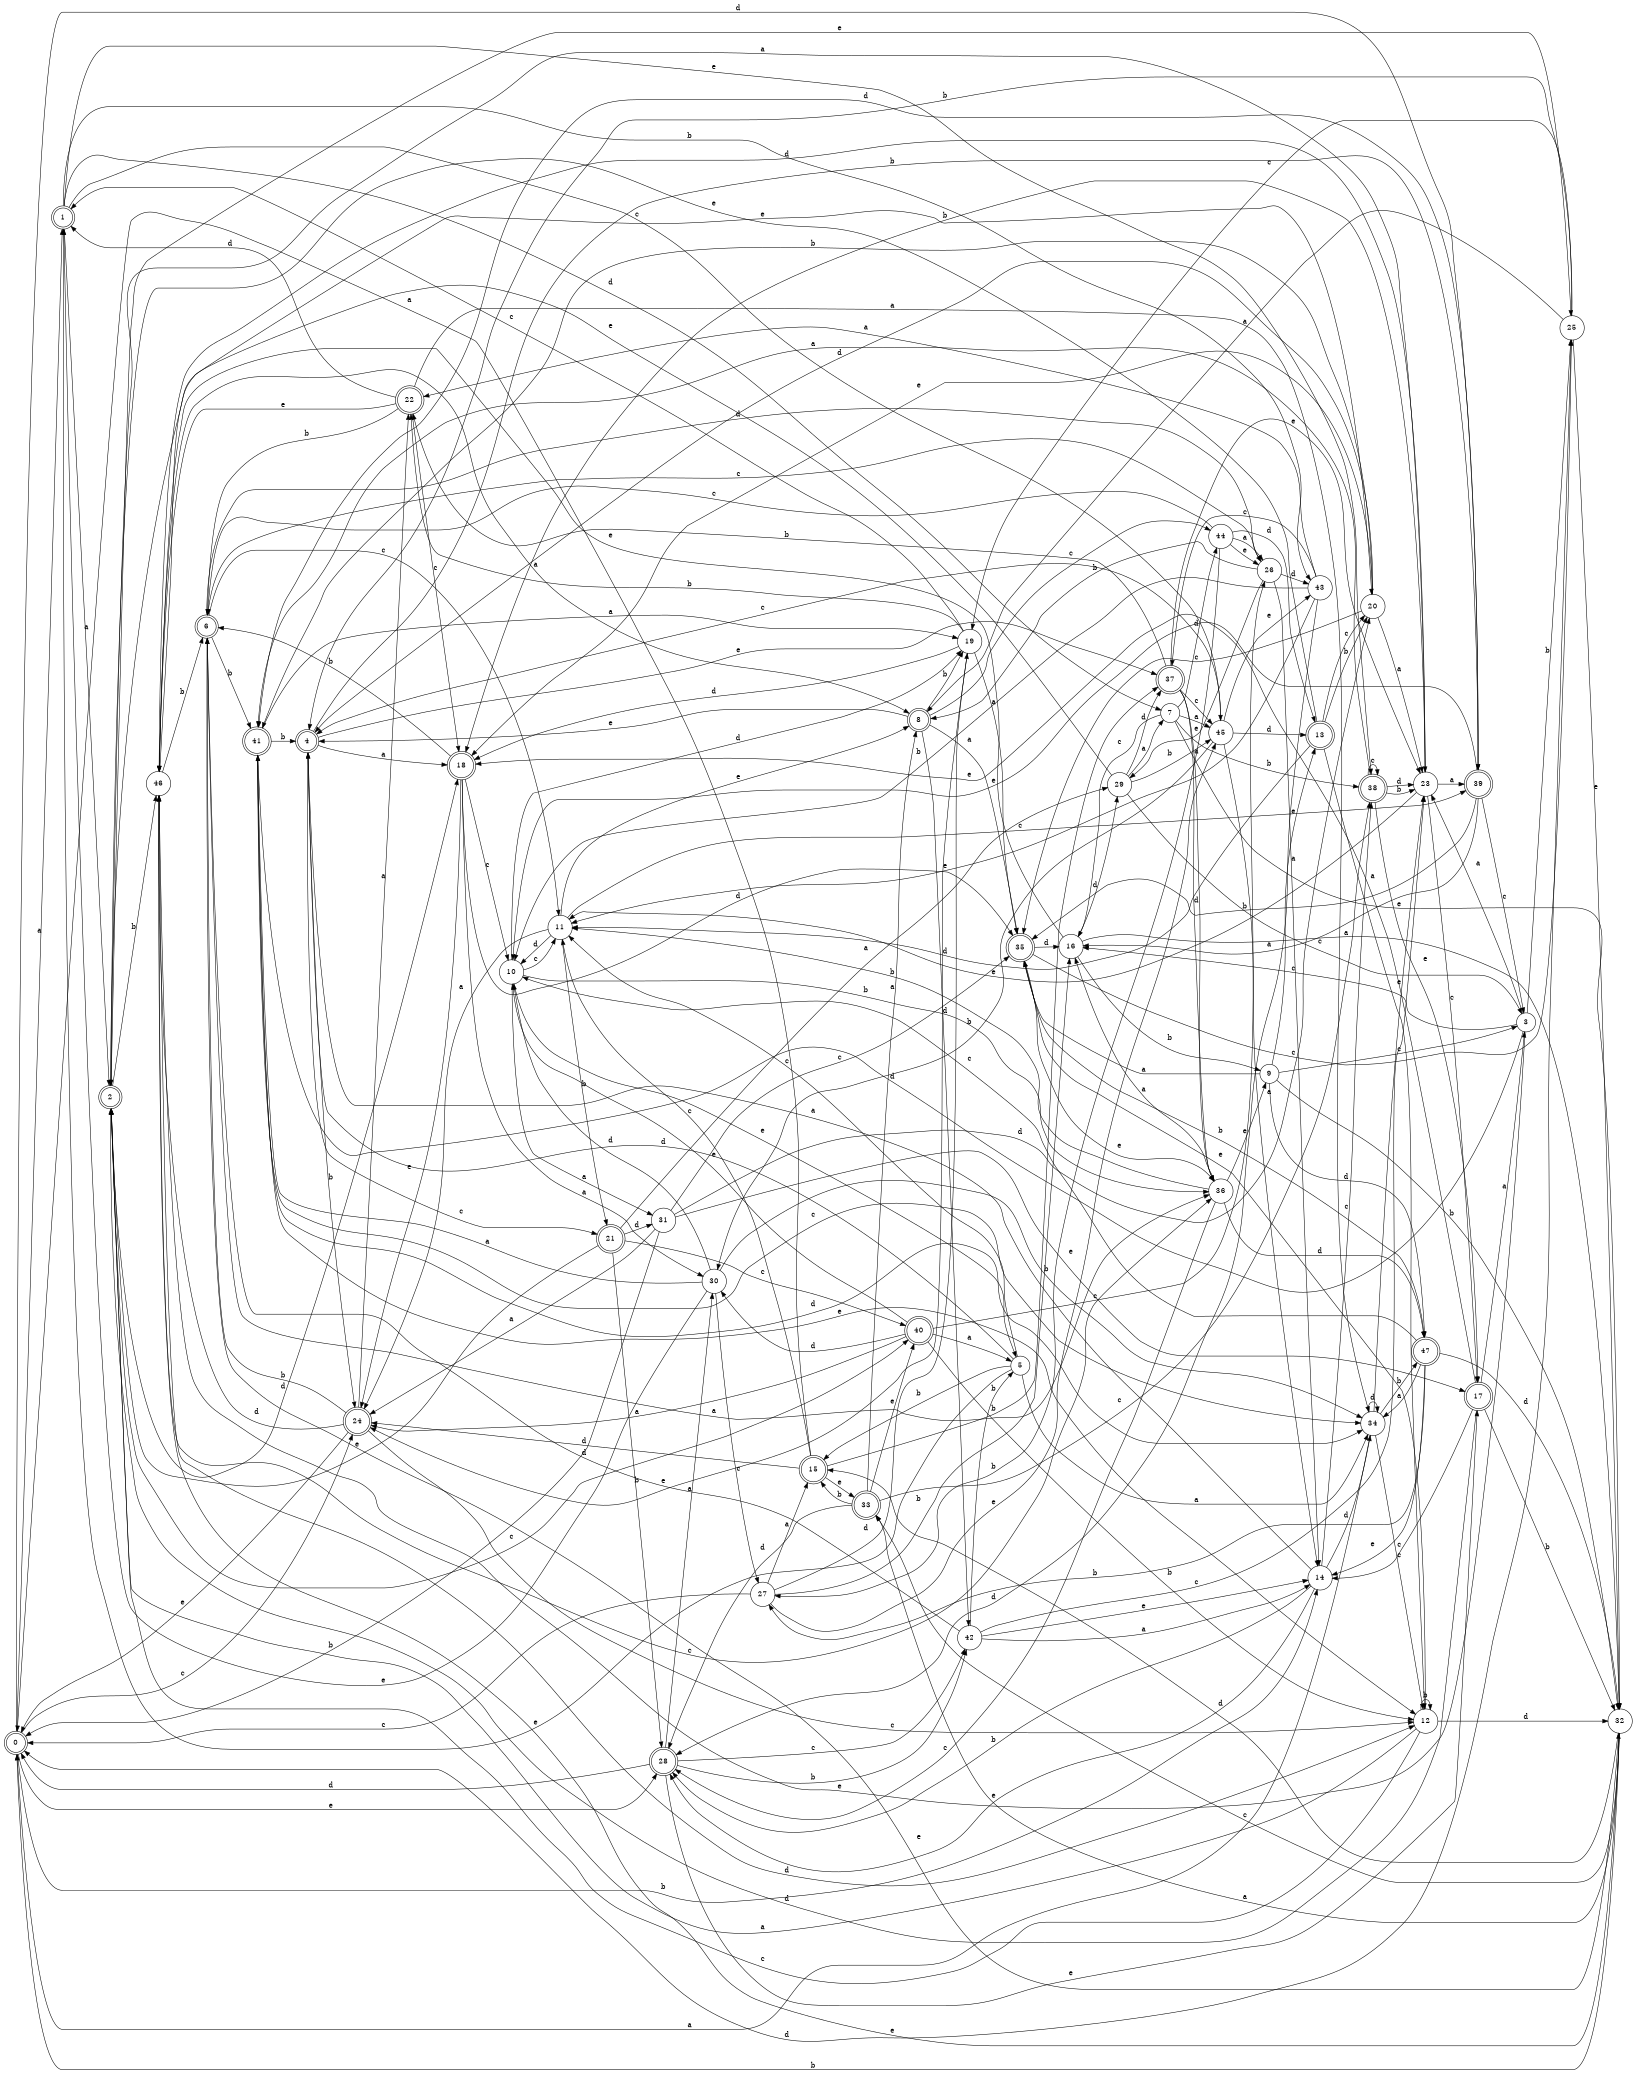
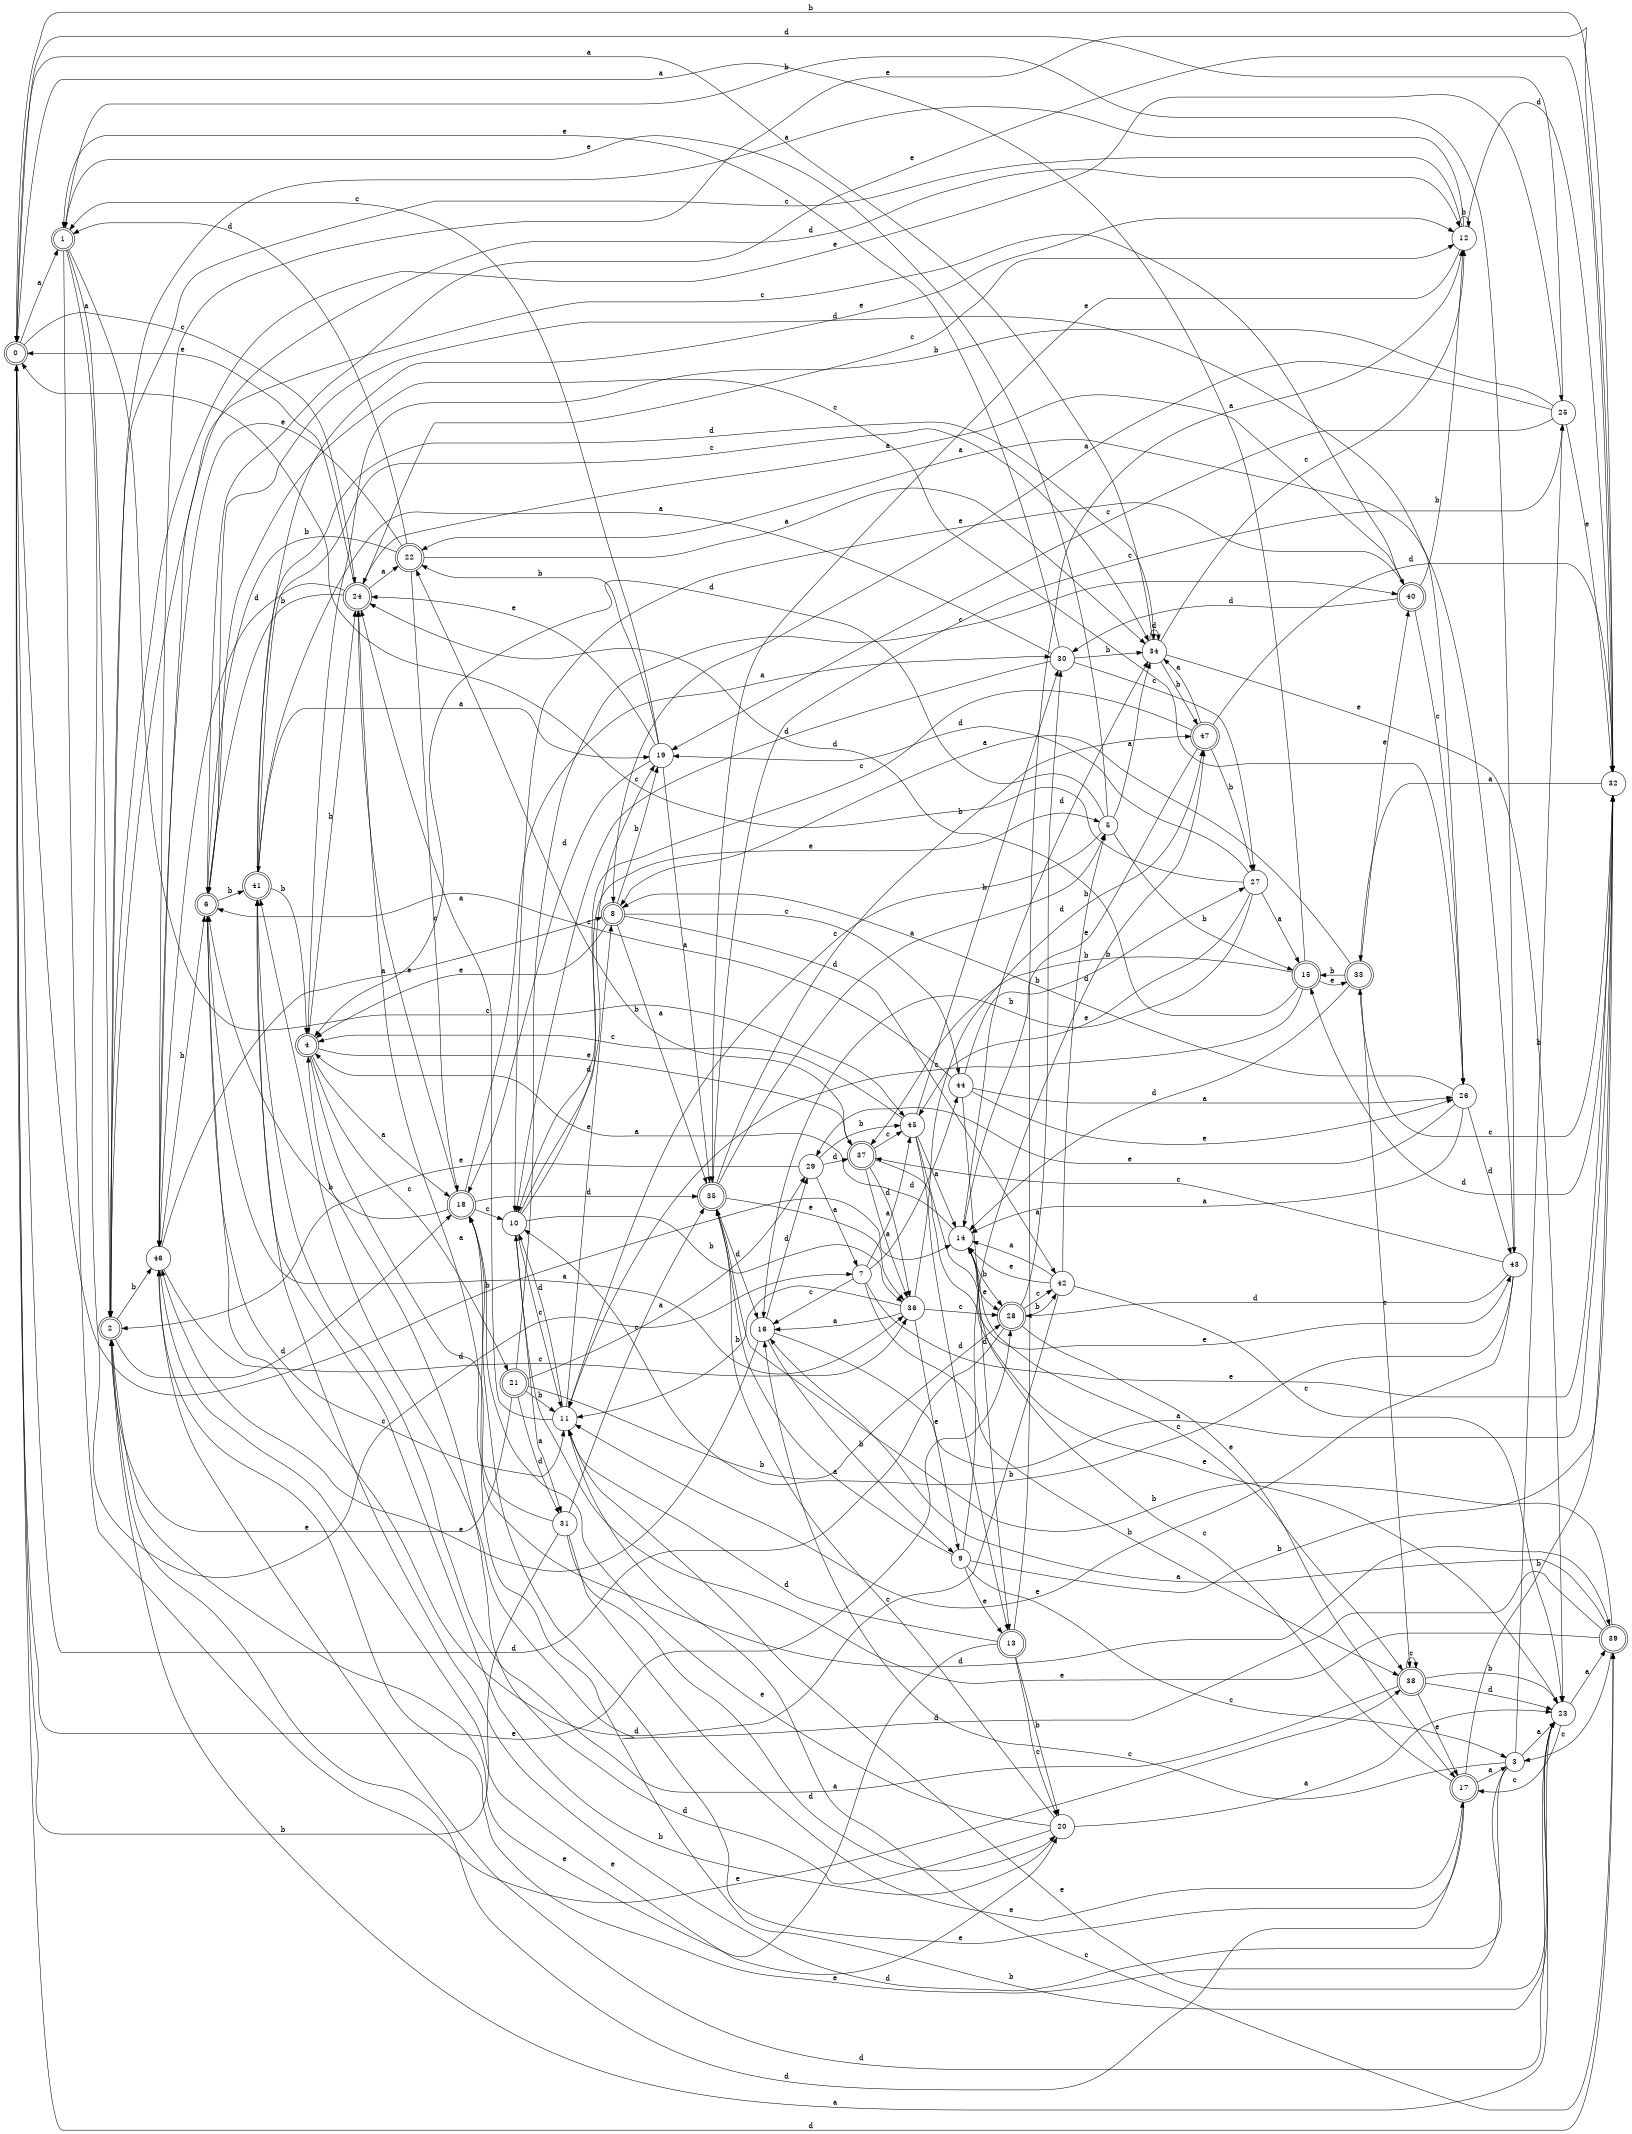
(893, 162) -> (961, 1661)
(1316, 949) -> none
(580, 1073) -> (541, 1402)
(970, 1345) -> (875, 967)
(736, 1600) -> (1169, 1096)
